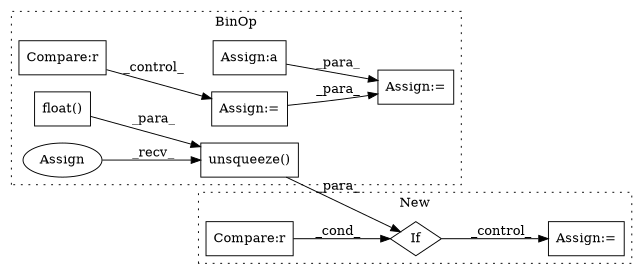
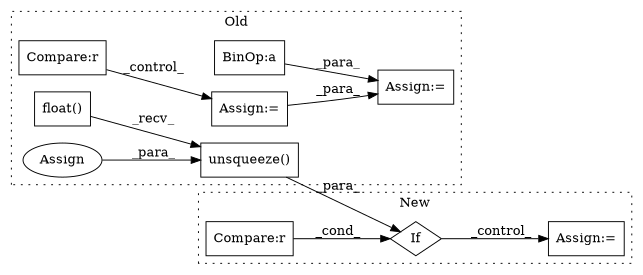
(236, 22) -> (236, 22)
(250, 58) -> (250, 58)
(153, 119) -> (153, 119)
(153, 153) -> (153, 153)
